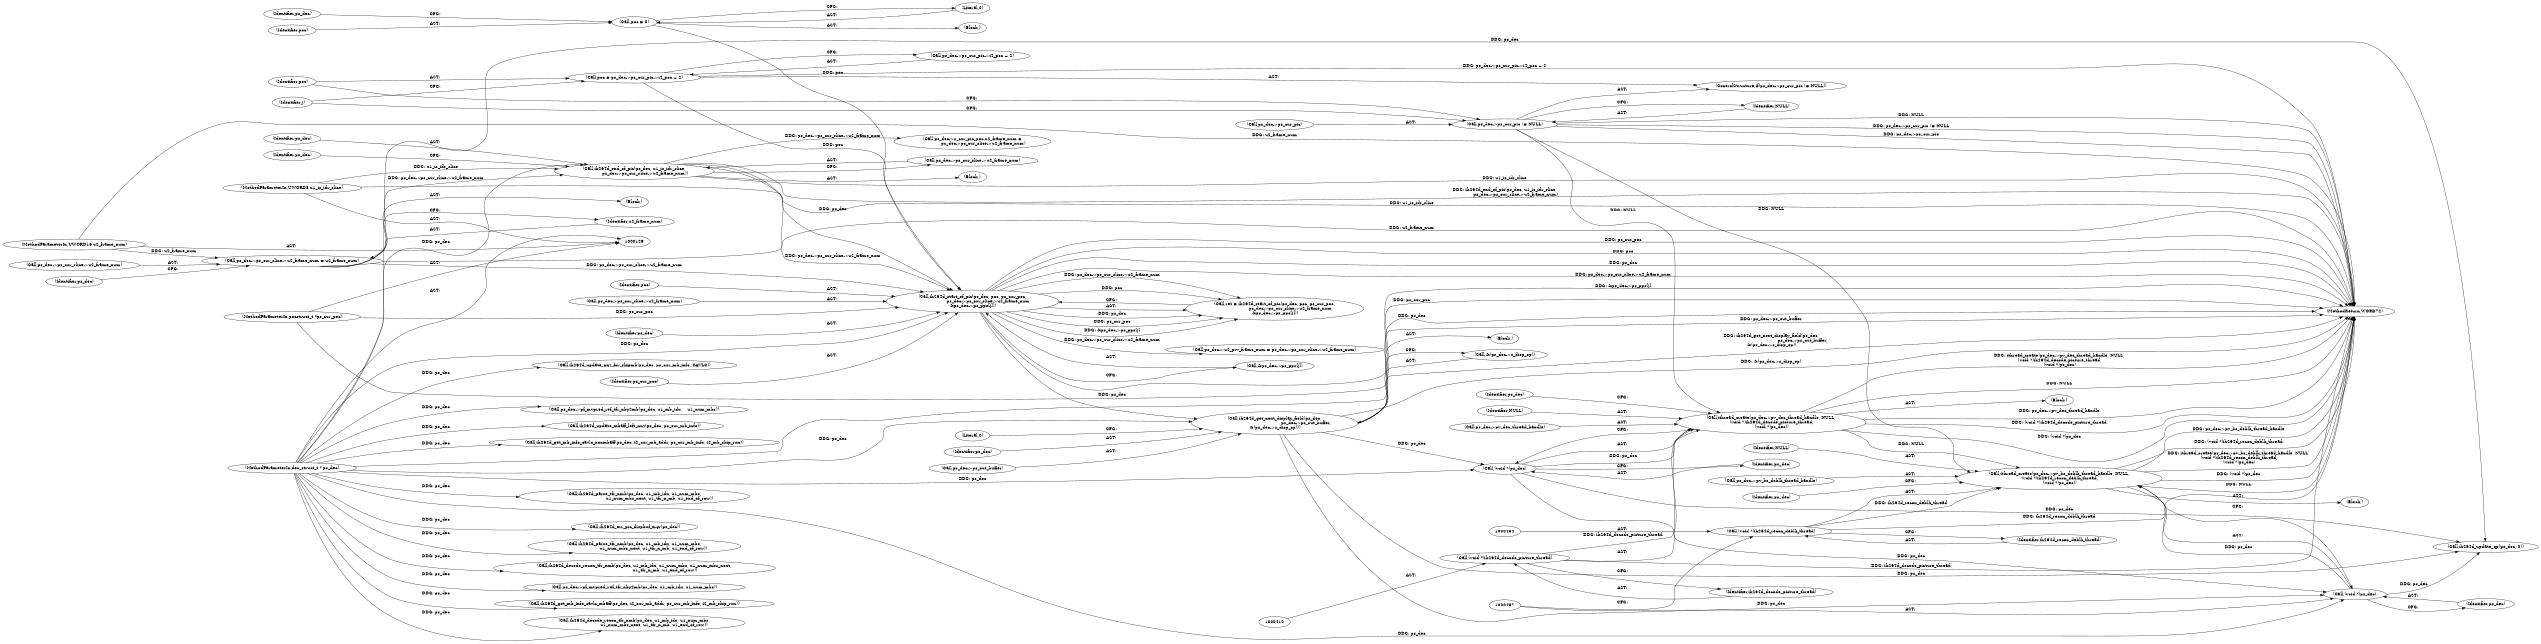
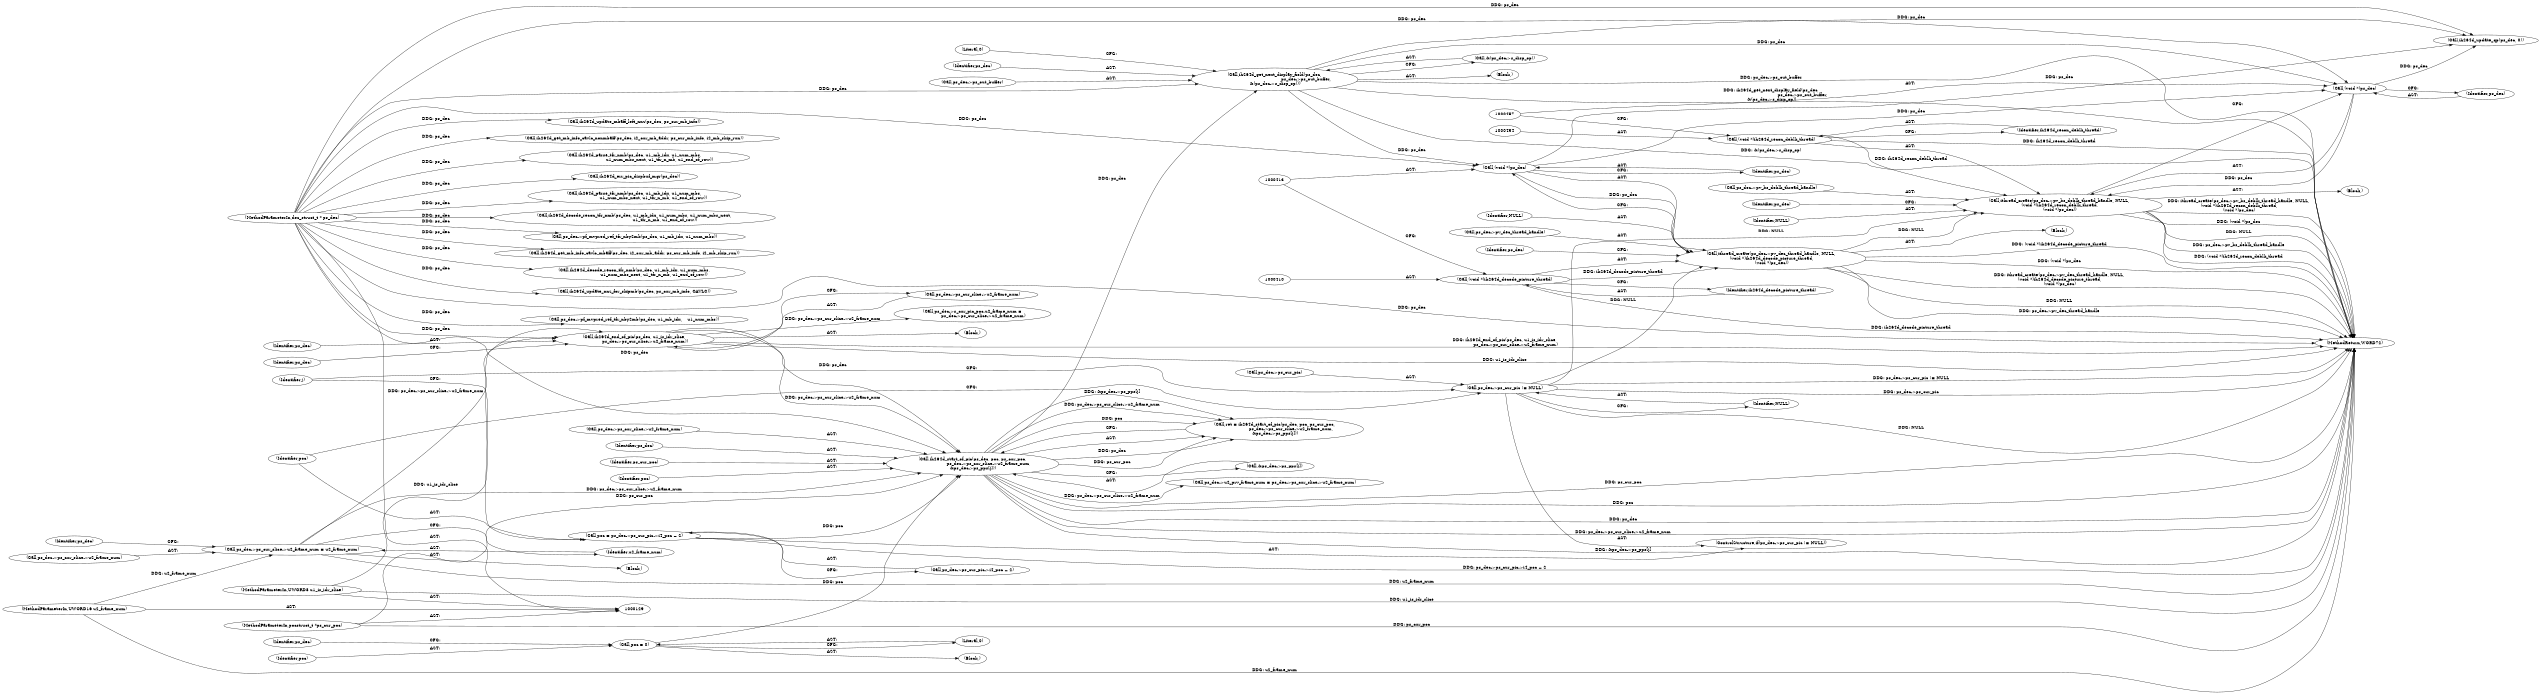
none -> (1275, 180)
